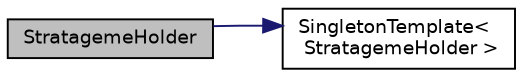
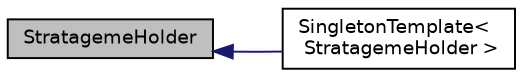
(238, 26) -> (258, 52)
